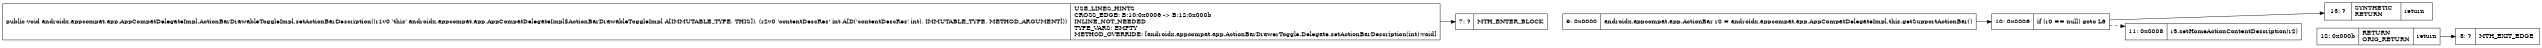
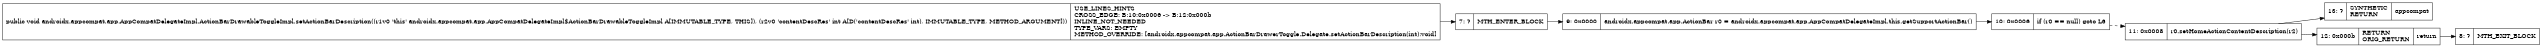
(2414, 11) -> (2412, 11)
(2215, 17) -> (2299, 21)
none -> (1553, 22)
(2234, 32) -> (2234, 32)
none -> (2307, 34)
(2506, 36) -> (2507, 36)
